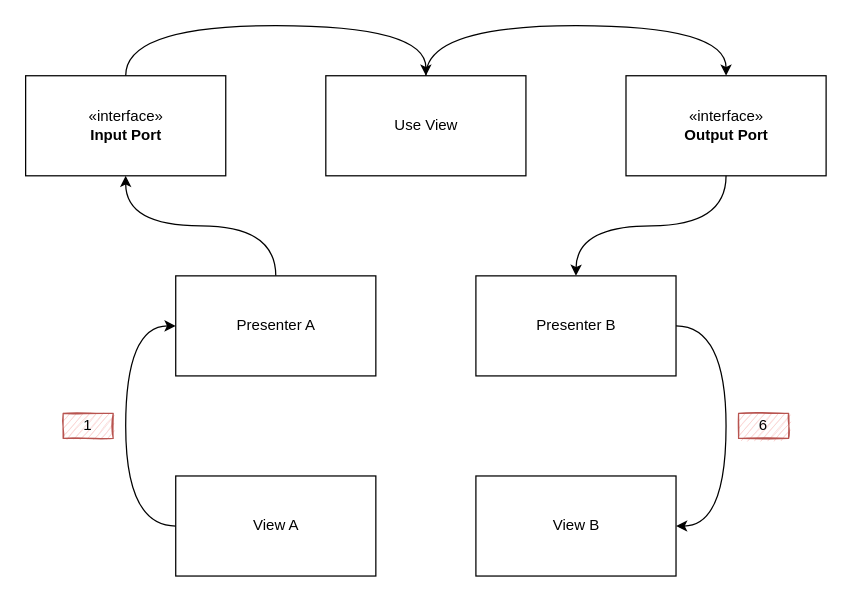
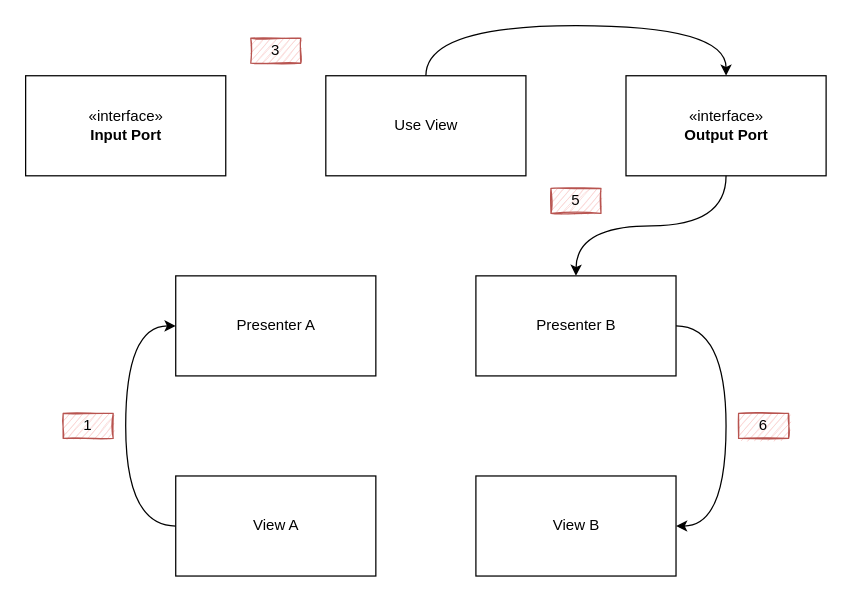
(271, 26) -> none
none -> (276, 51)
none -> (576, 201)
(203, 226) -> none
